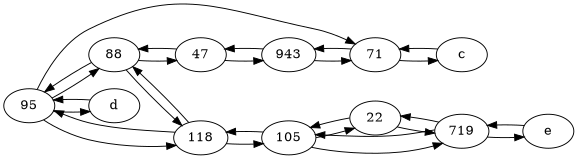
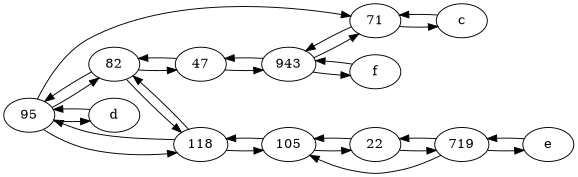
(114, 55) -> (114, 64)
none -> (375, 72)
(373, 153) -> none
